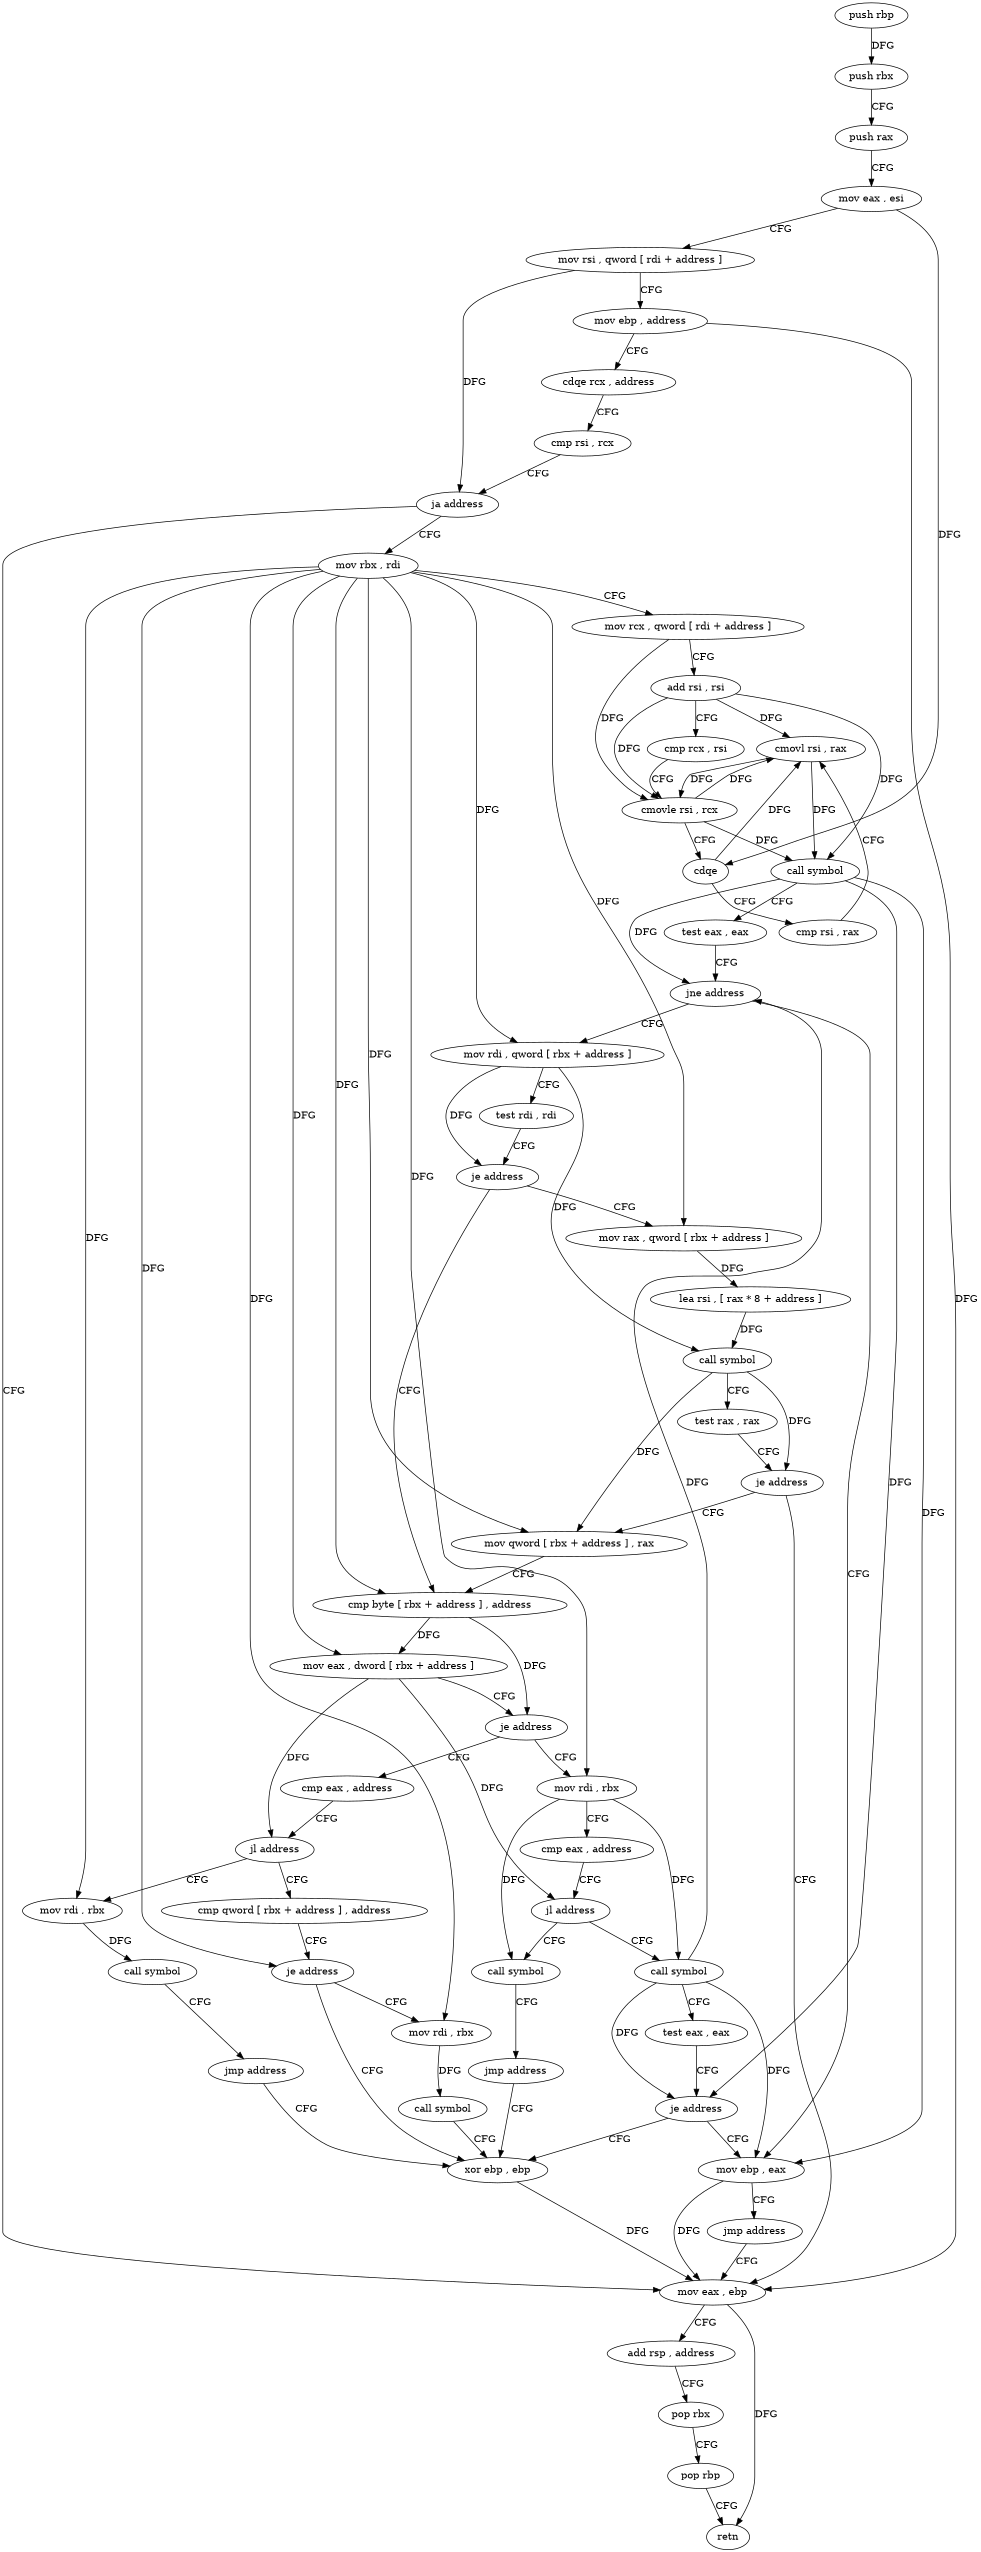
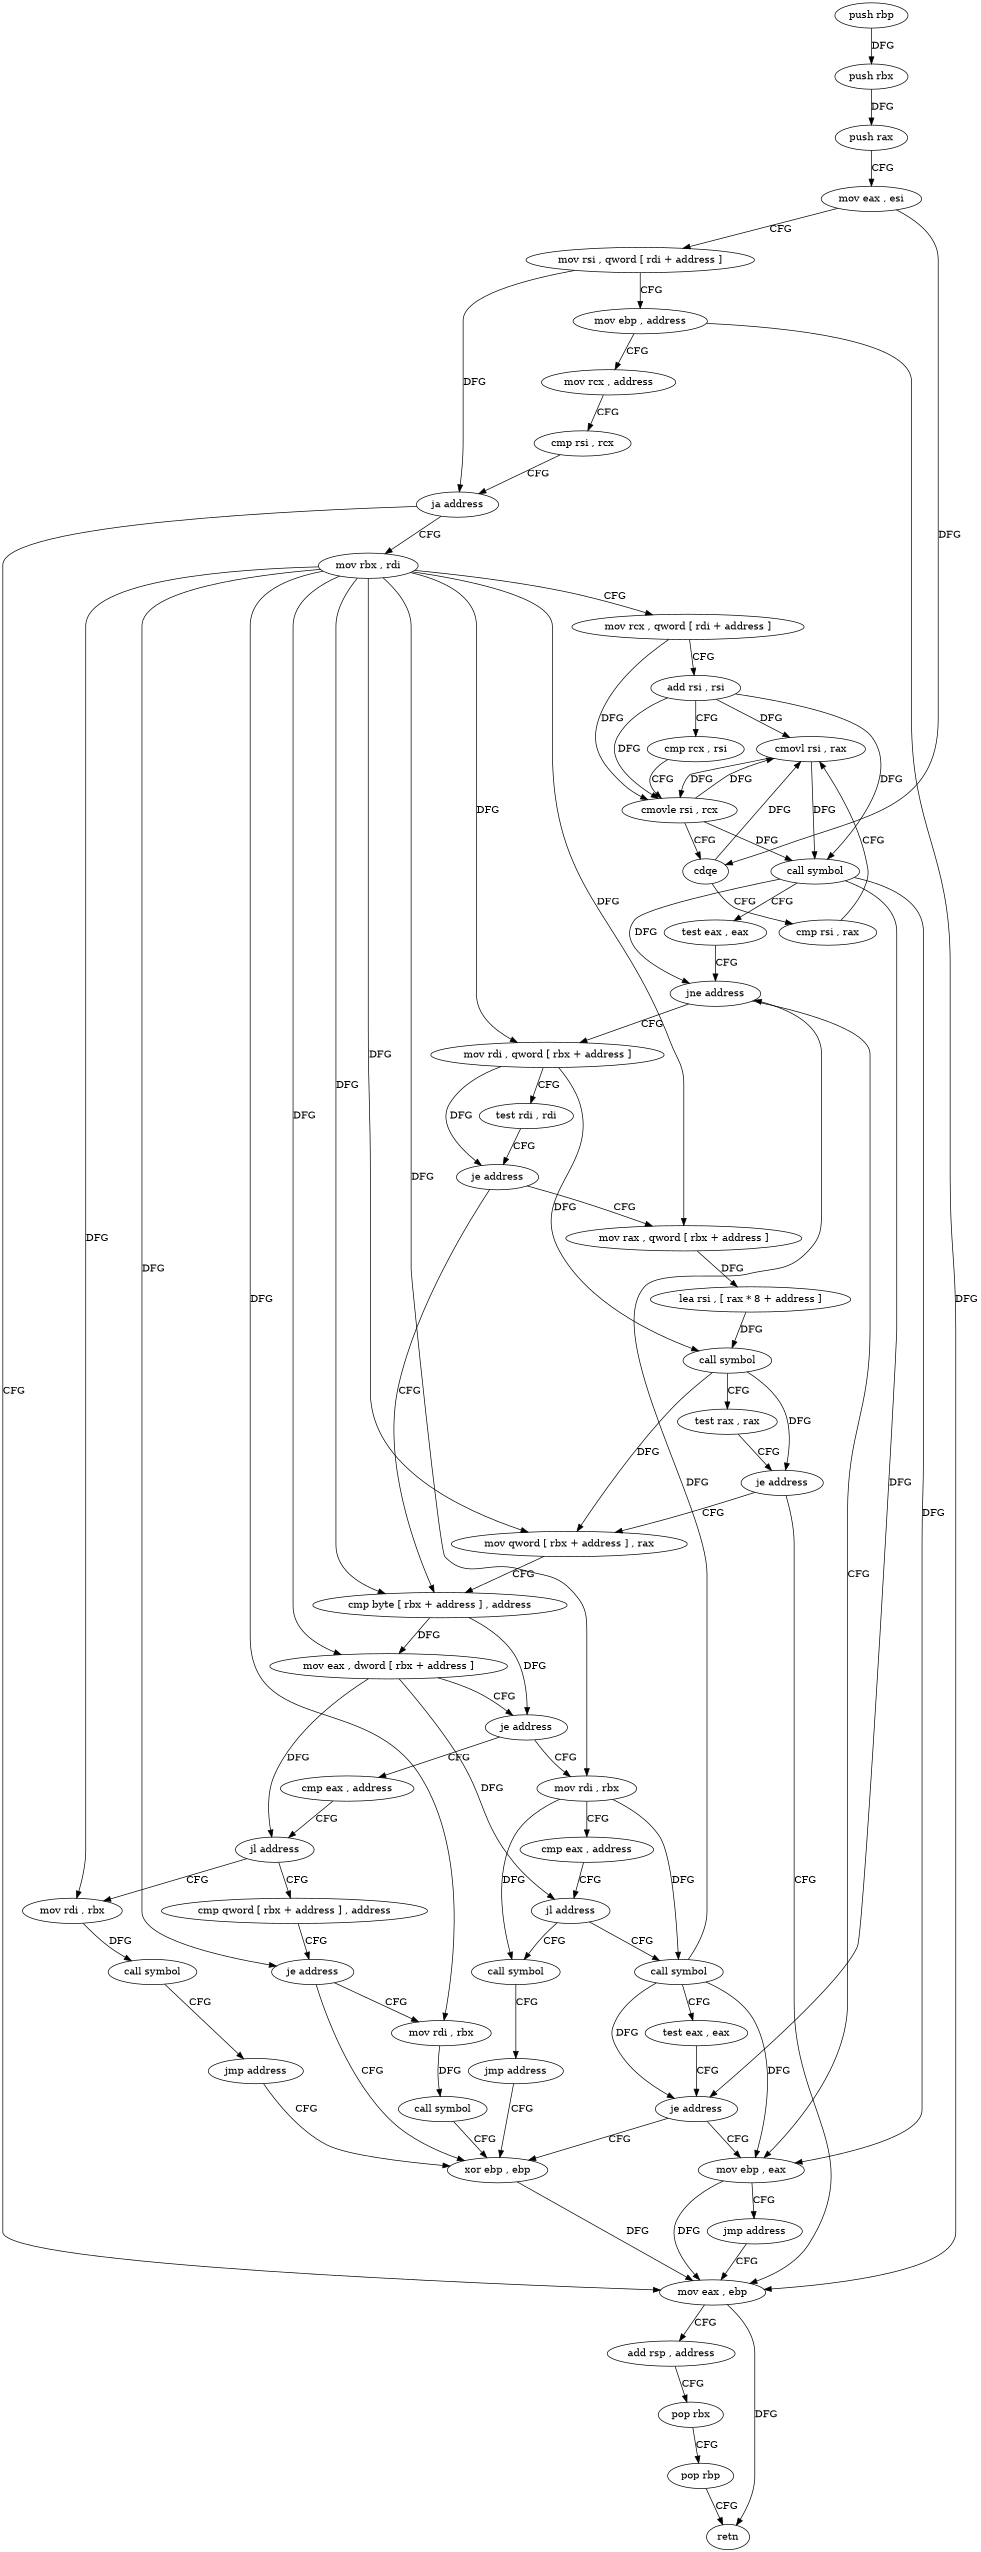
(883, 107) -> (883, 107)
(609, 382) -> (609, 382)
